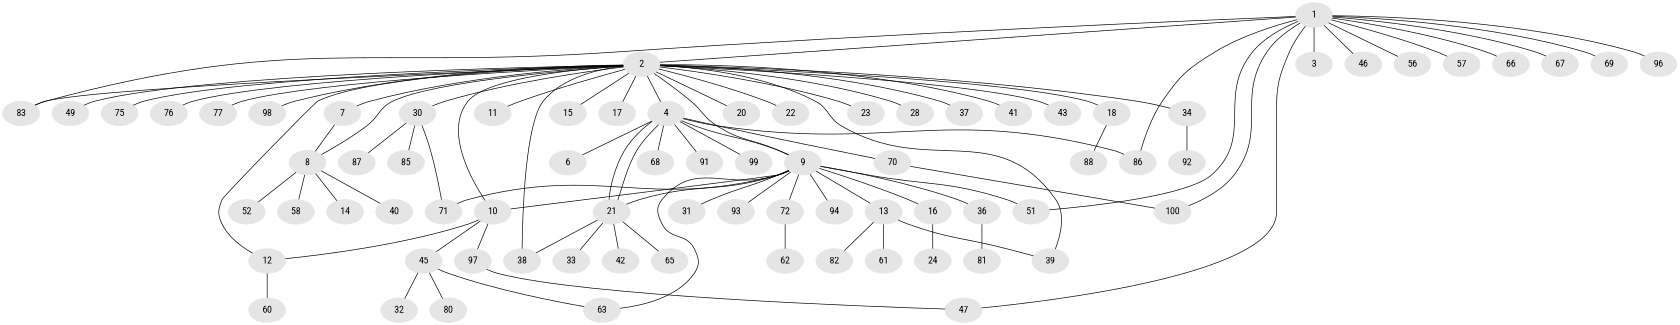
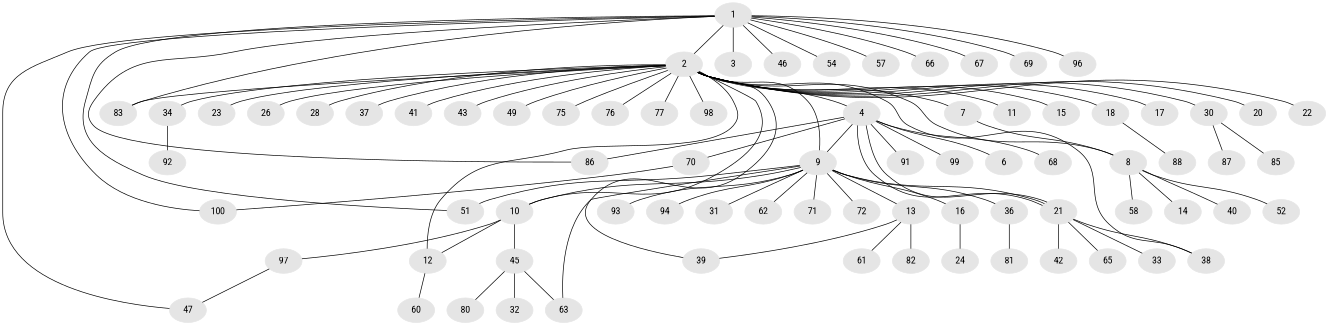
(1412, 64) -> (832, 64)
none -> (266, 113)
(434, 162) -> none
(785, 237) -> (791, 187)
